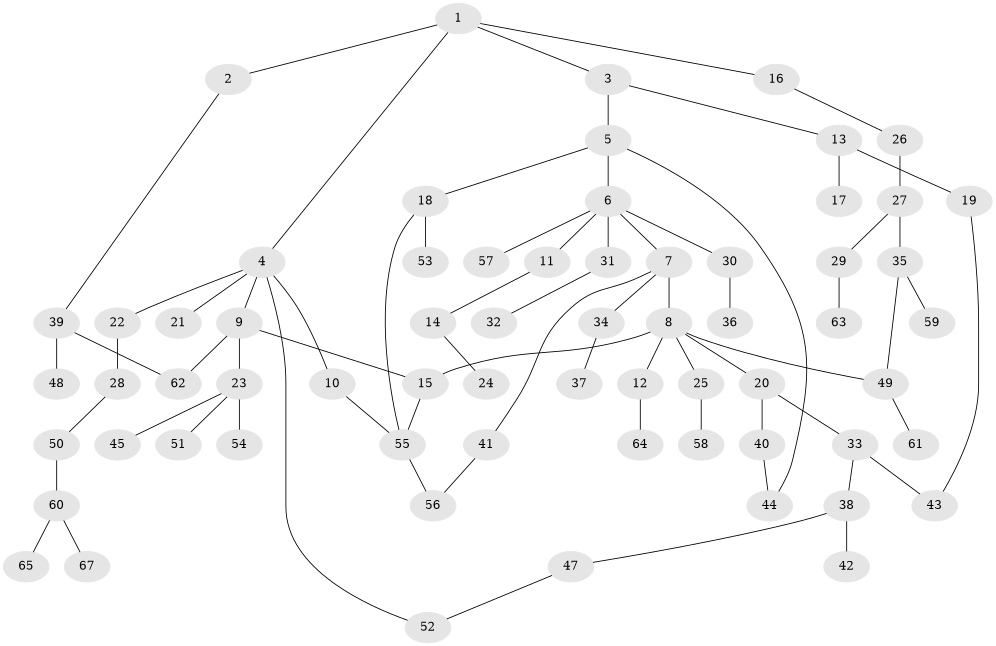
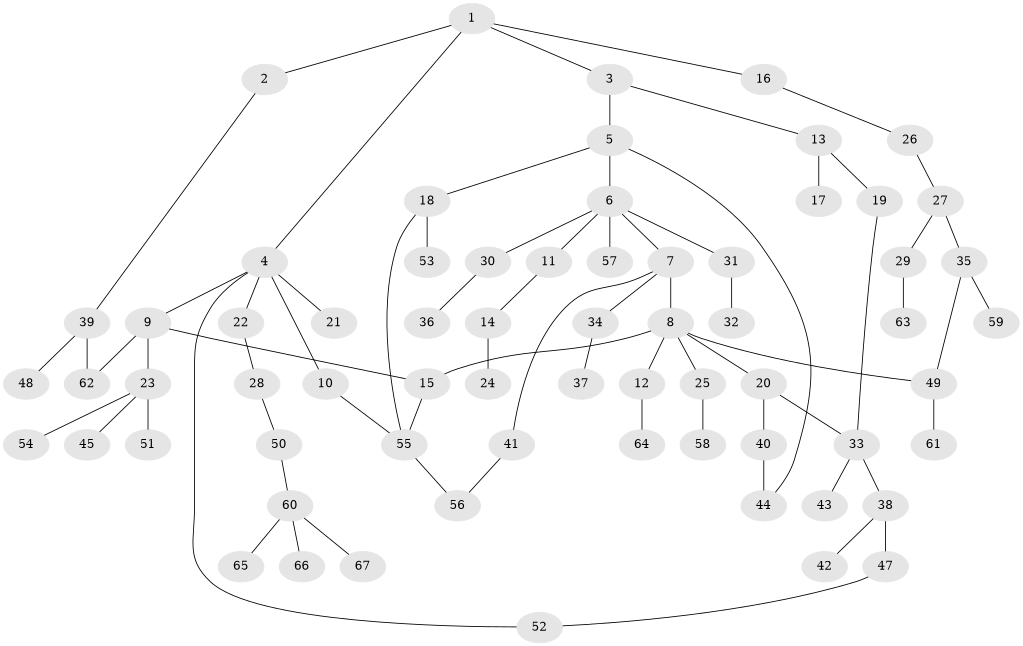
(979, 357) -> (865, 323)
none -> (302, 567)
